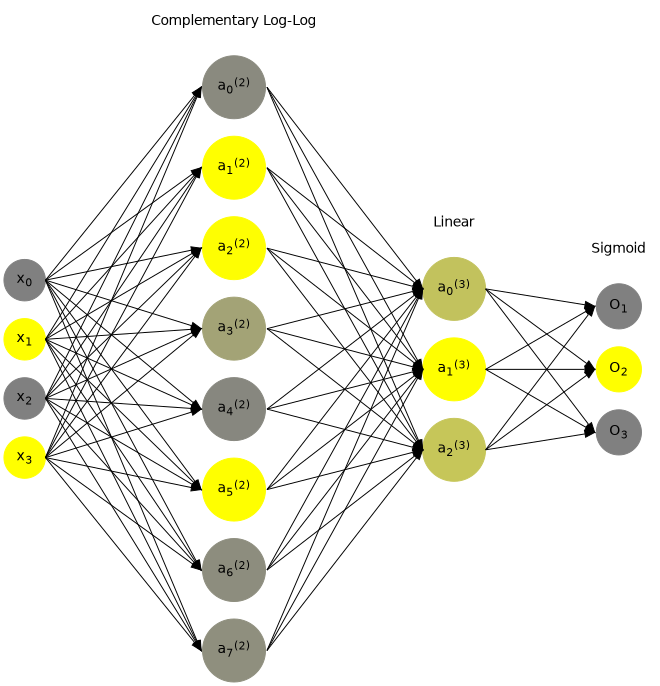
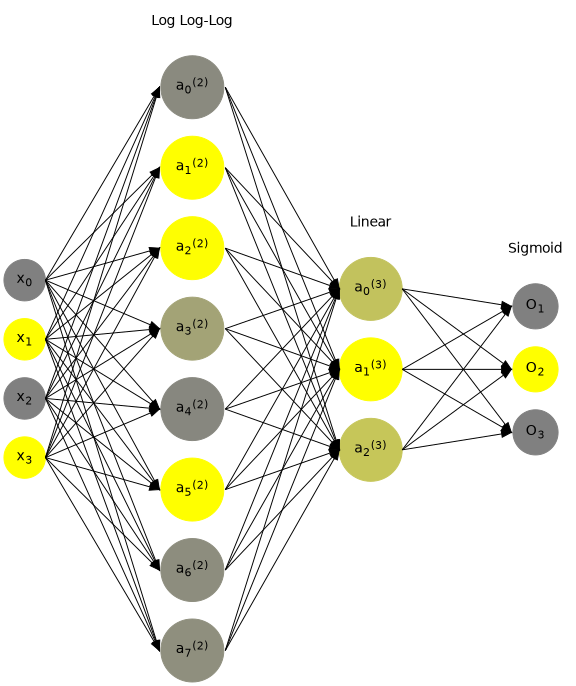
(234, 21) -> (192, 21)
